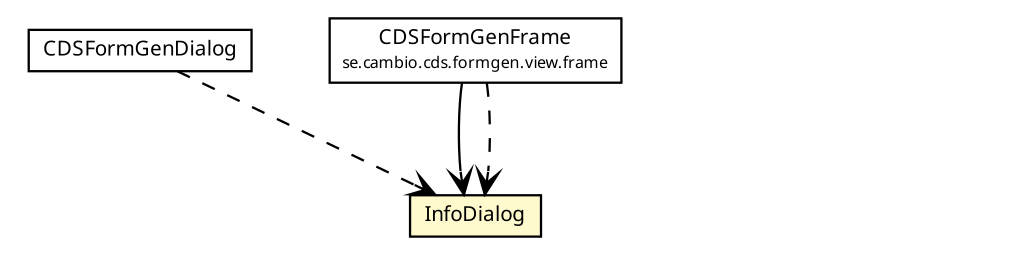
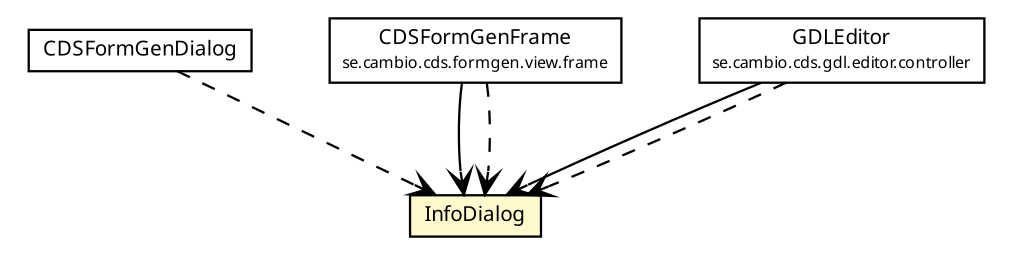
none -> (842, 51)
